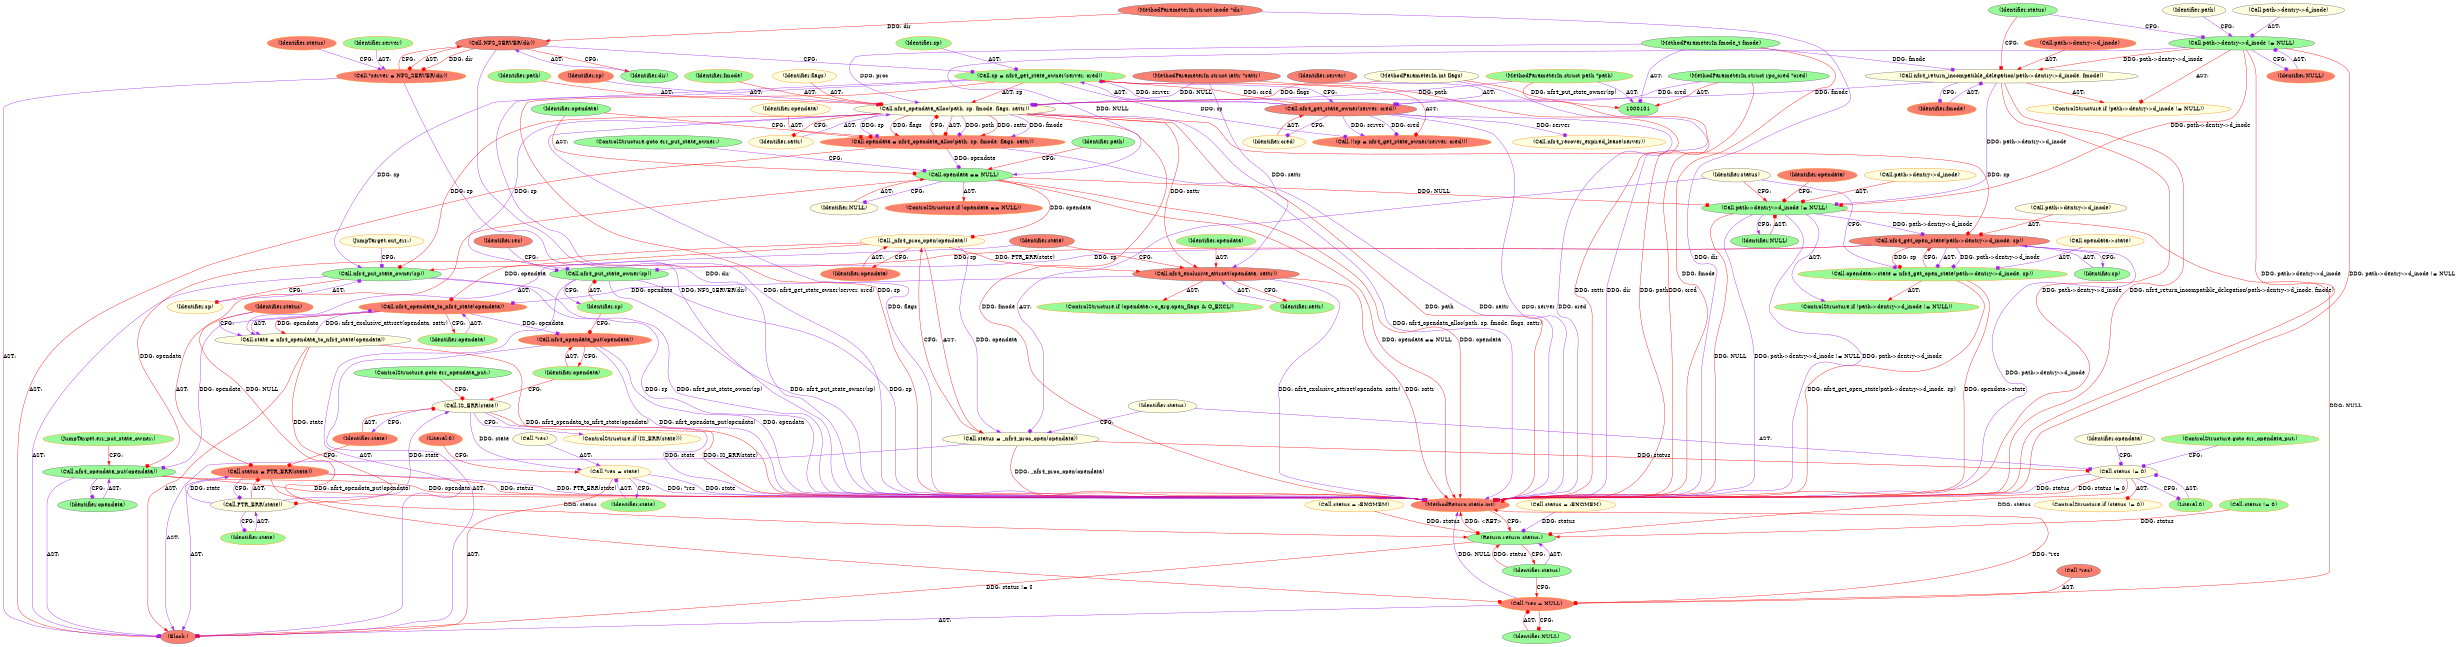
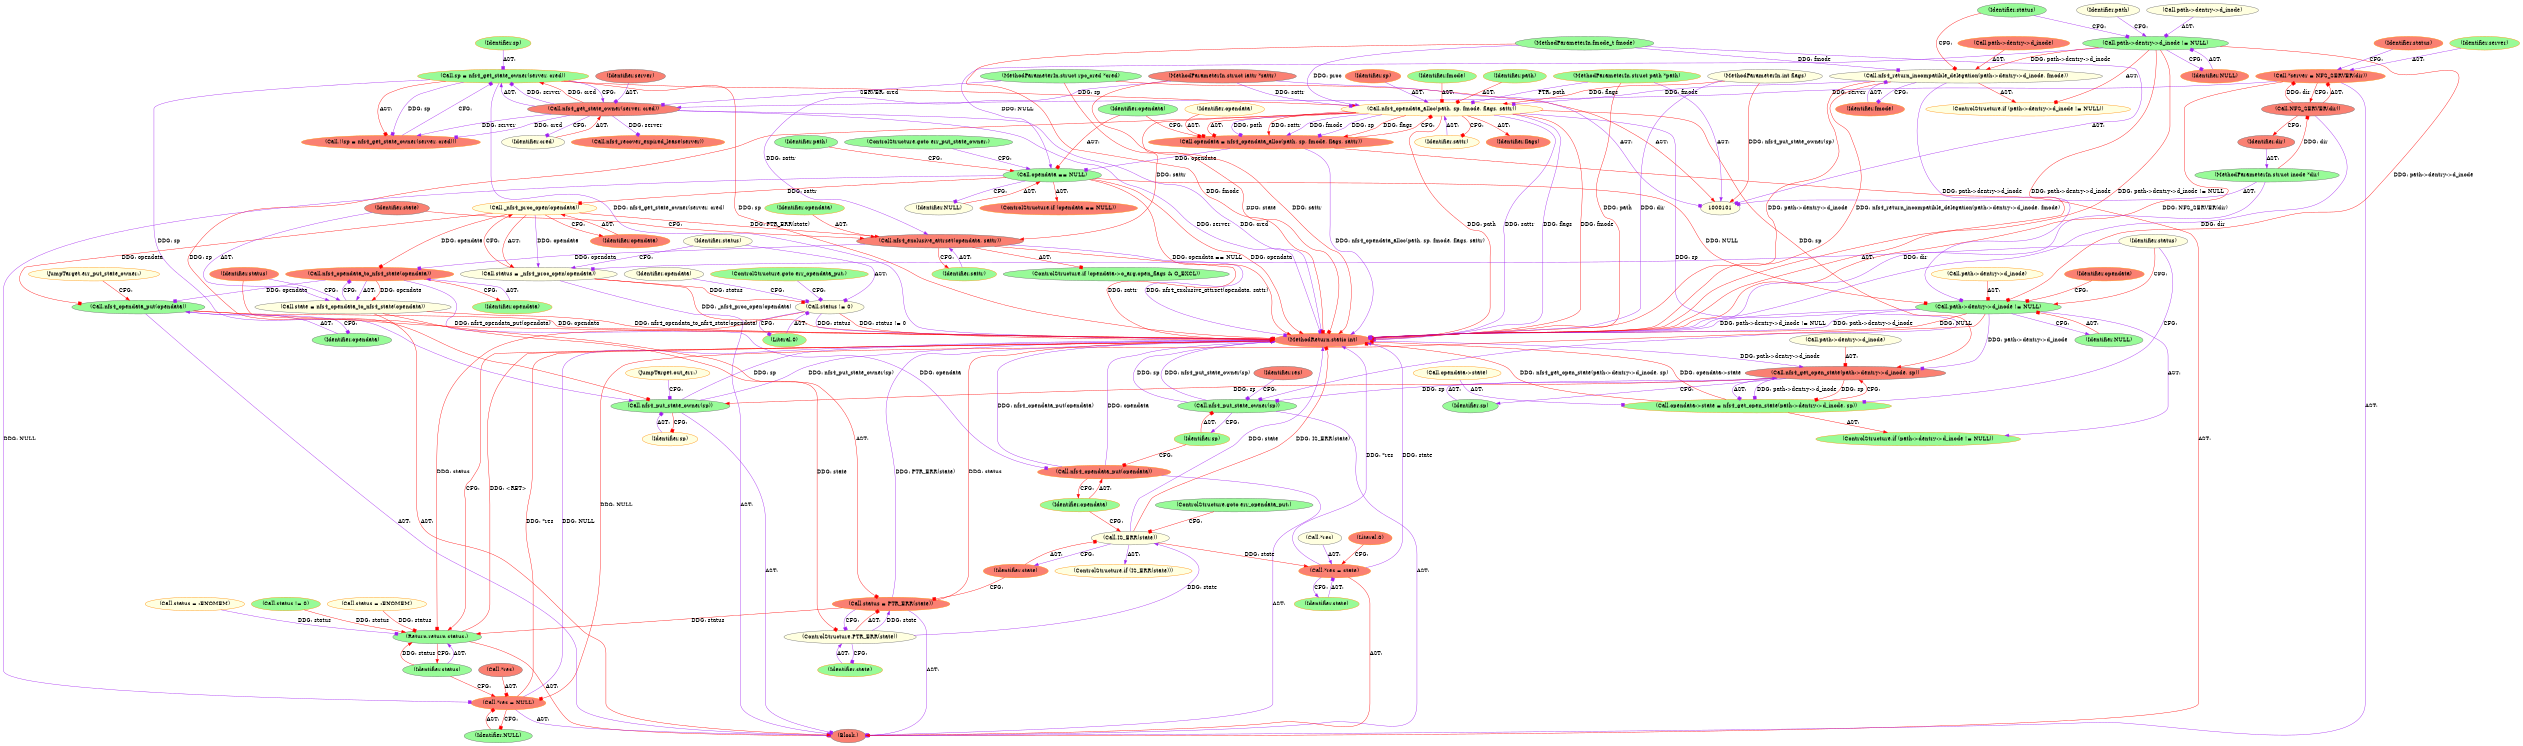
(1190, 10) -> (2267, 175)
(838, 27) -> (2299, 148)
(757, 59) -> (445, 110)
(573, 66) -> (2267, 157)
(649, 76) -> (2266, 142)
(805, 76) -> (1518, 142)
(1013, 93) -> (1089, 93)
(1196, 93) -> (1290, 93)
(1433, 93) -> (1552, 93)
(1672, 93) -> (879, 93)
(843, 99) -> (1487, 123)
none -> (1439, 100)
(955, 109) -> (1442, 109)
(1638, 109) -> (1720, 208)
none -> (1583, 116)
(1274, 142) -> (533, 142)
(1589, 142) -> (648, 142)
(1538, 154) -> (1784, 236)
(815, 159) -> (989, 158)
none -> (2000, 201)
(1071, 208) -> (802, 192)
(3, 269) -> (2047, 724)
(1185, 290) -> (1026, 257)
(1683, 291) -> (1261, 208)
(1150, 307) -> (1116, 274)
(387, 324) -> (351, 291)
(492, 423) -> (1135, 555)
(108, 439) -> (94, 274)
(831, 452) -> (1931, 248)
(503, 457) -> (1231, 554)
(615, 472) -> (1335, 571)
(1974, 474) -> (1586, 348)
(253, 505) -> (850, 637)
(2098, 505) -> none
(374, 514) -> (74, 246)
(1010, 588) -> (553, 686)
